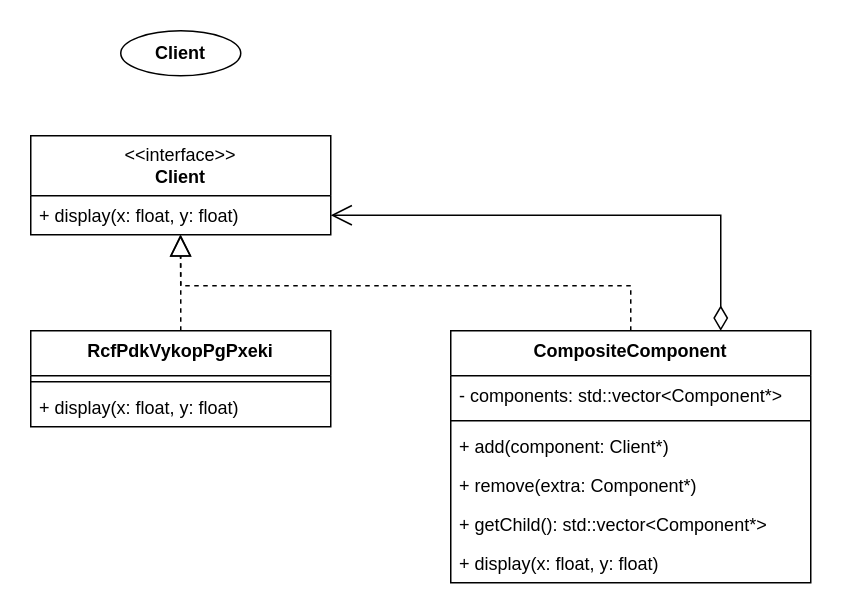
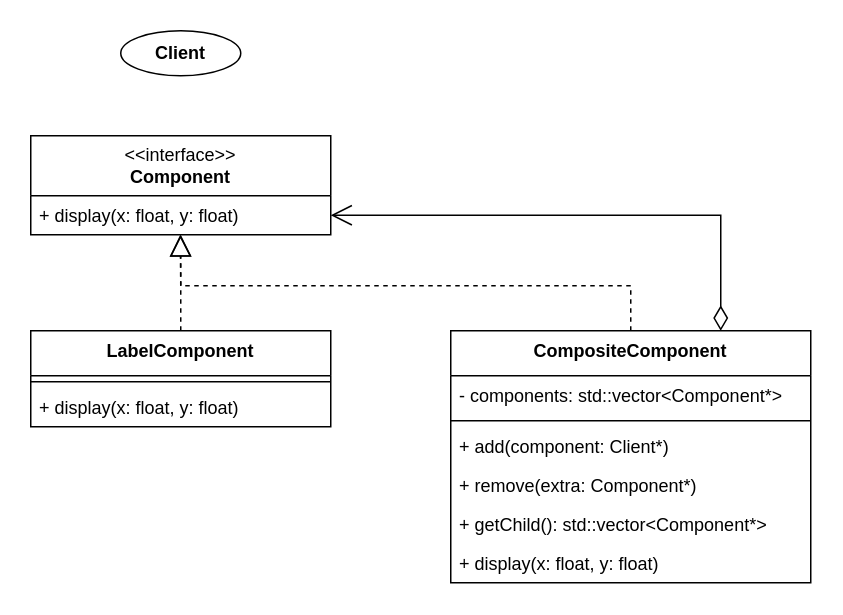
(181, 166) -> (181, 166)
(181, 352) -> (181, 352)
